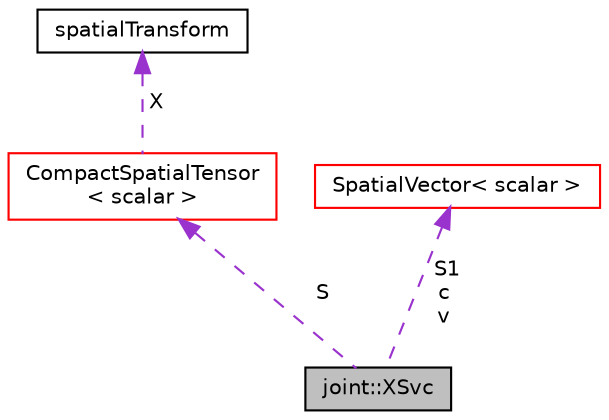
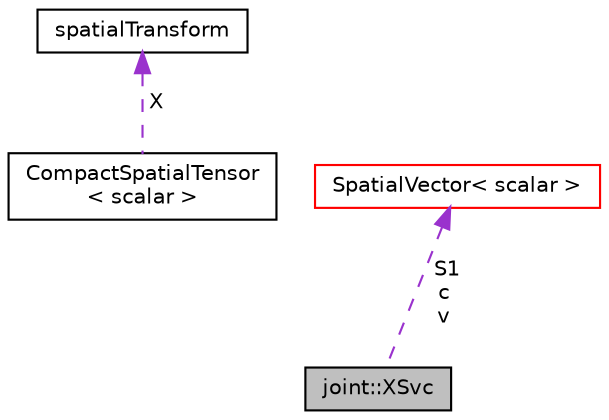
(143, 186) -> (143, 186)
(276, 301) -> none
